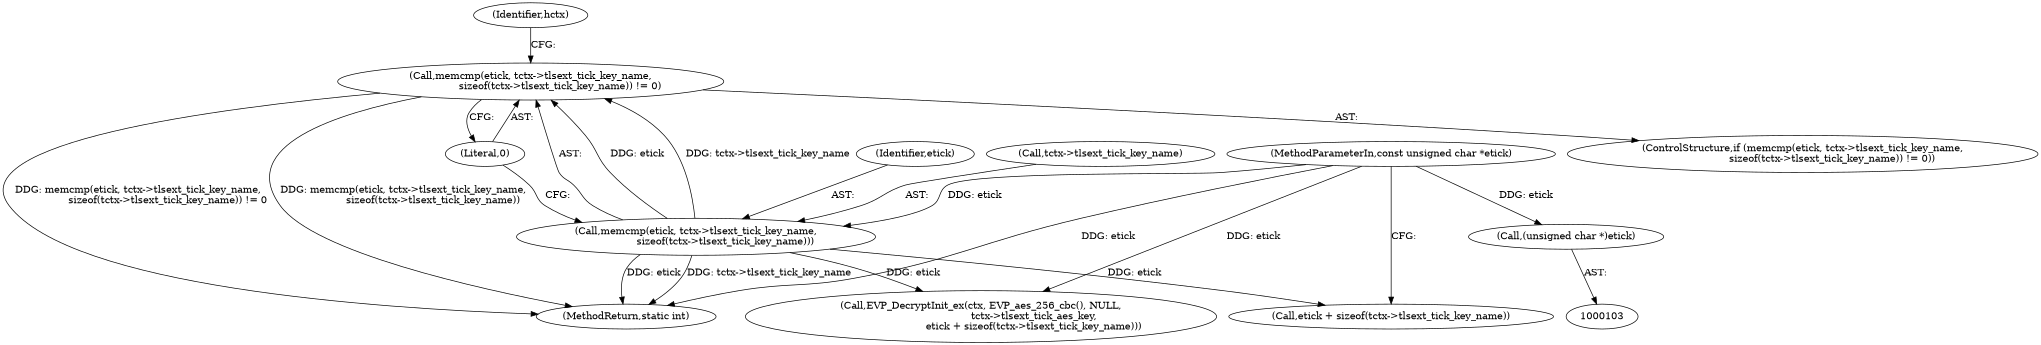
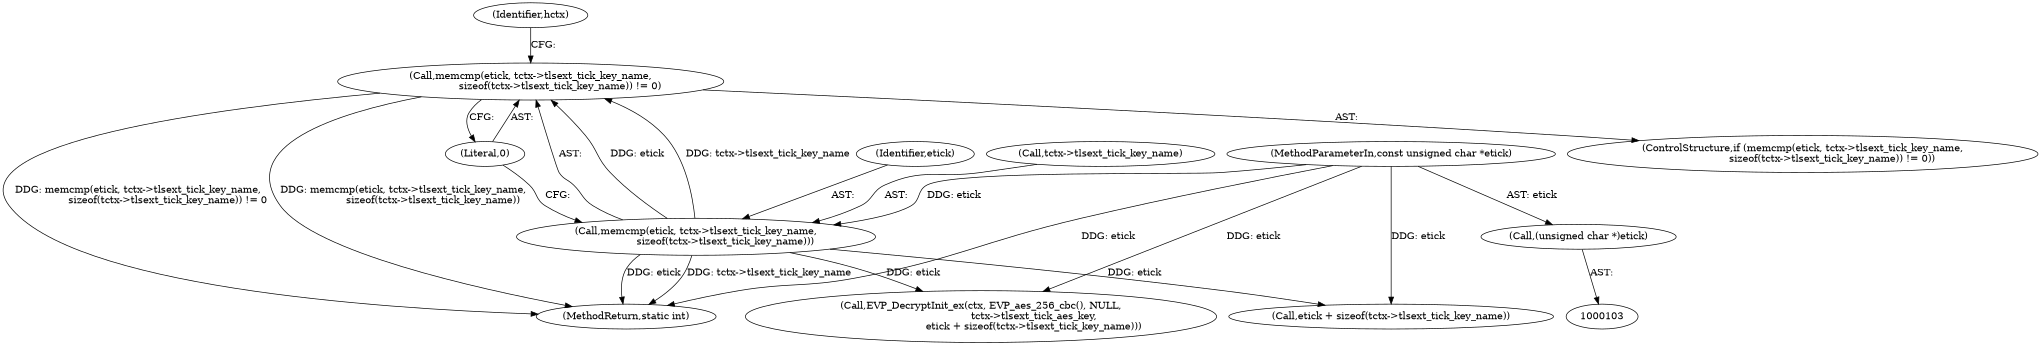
(1526, 195) -> (1532, 195)
(1405, 237) -> (1418, 237)
